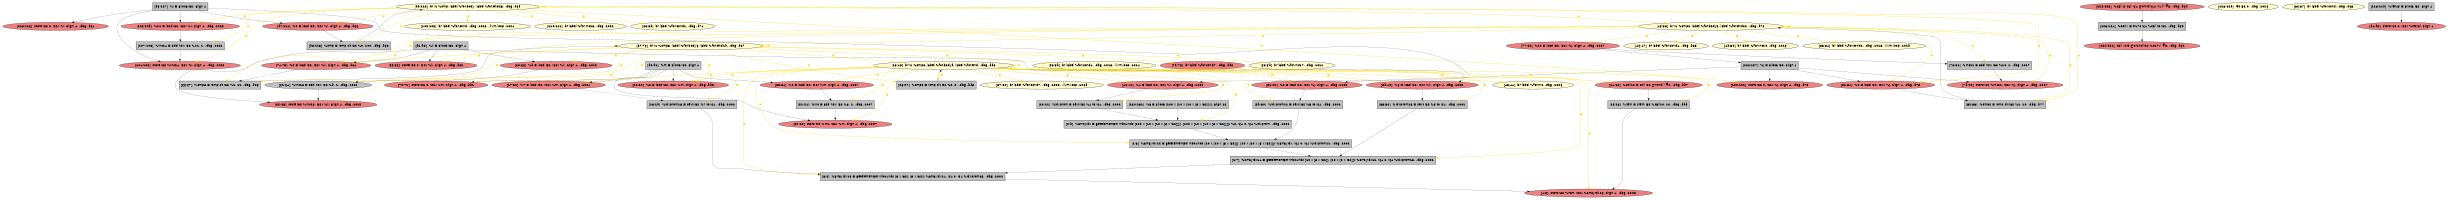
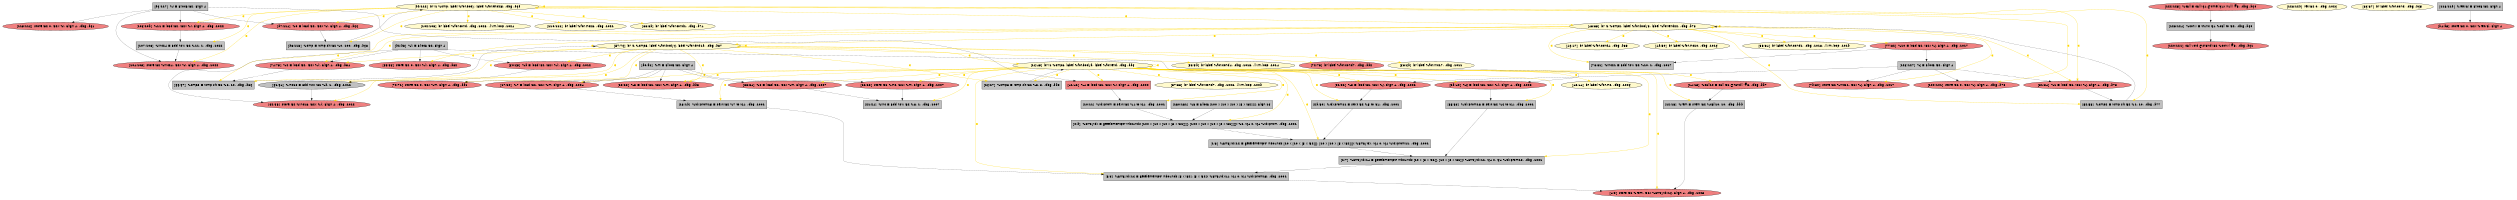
(1996, 74) -> none
(1163, 85) -> (1108, 85)
(835, 113) -> (902, 94)
